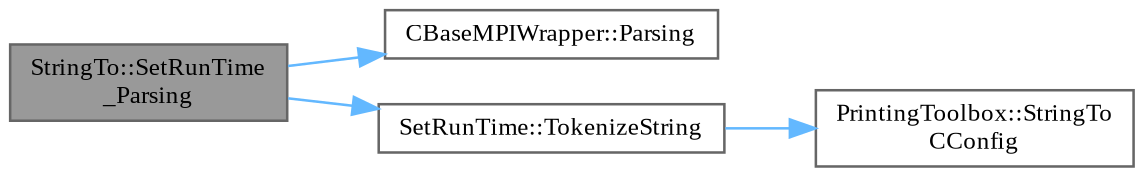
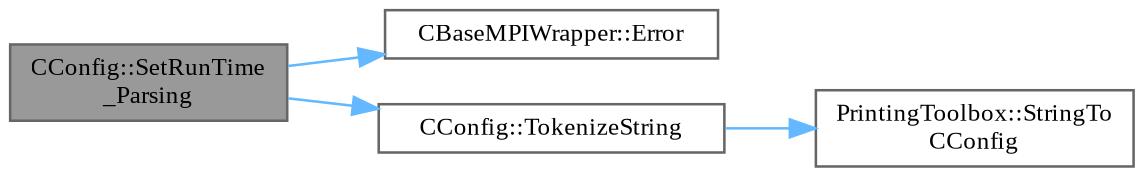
(552, 34) -> (552, 34)
(149, 83) -> (149, 83)
(552, 128) -> (552, 128)
